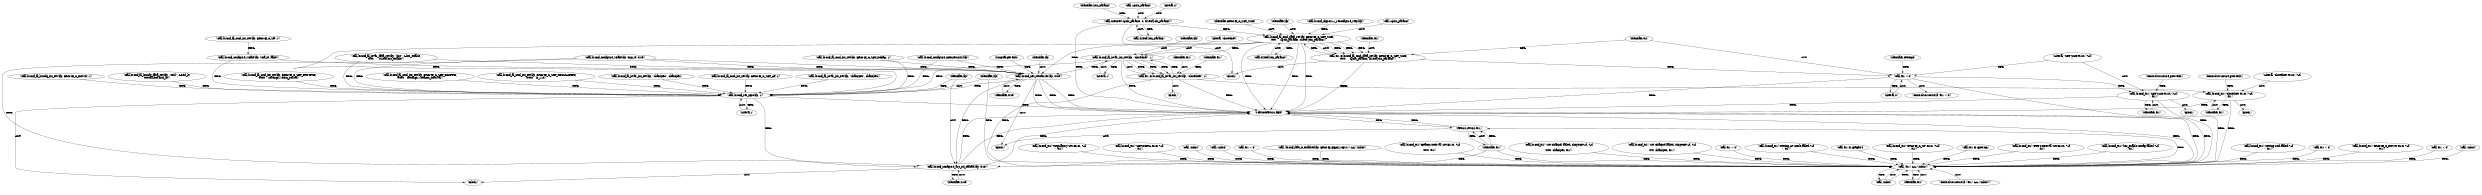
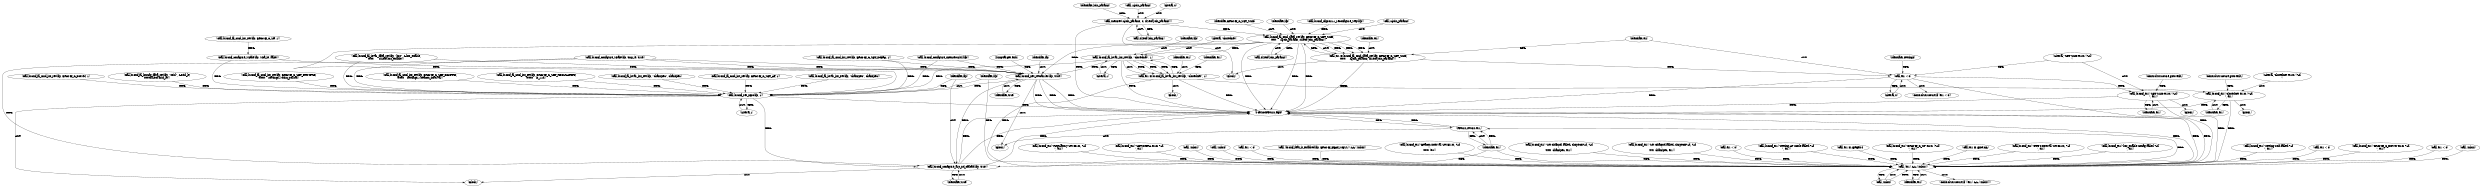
(56, 77) -> (56, 77)
(1947, 173) -> (1938, 174)
